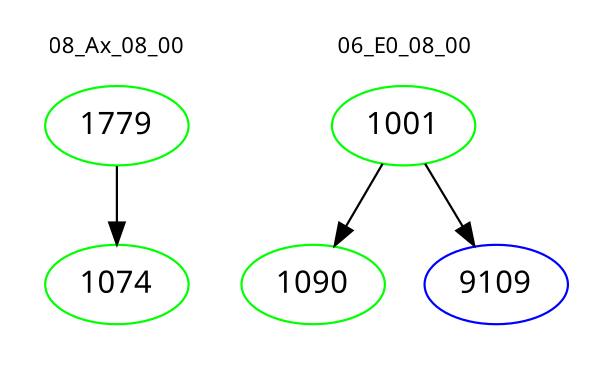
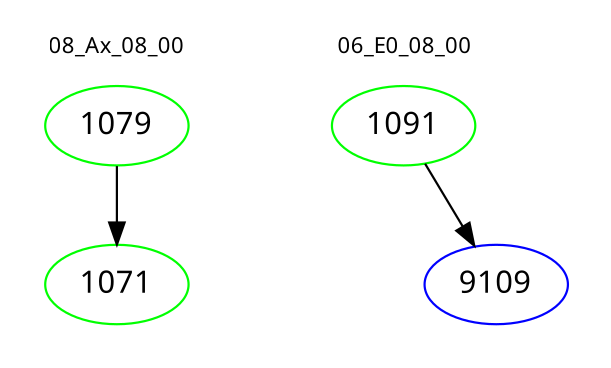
(117, 126) -> (117, 126)
(404, 126) -> (404, 126)
(117, 285) -> (117, 285)
(313, 285) -> none
